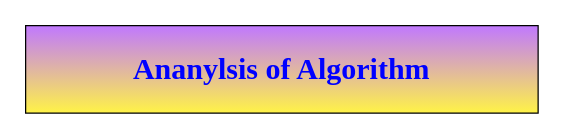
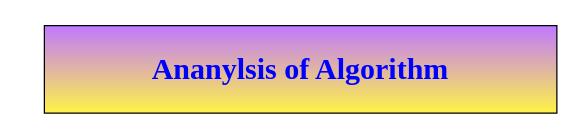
(282, 69) -> (301, 69)
